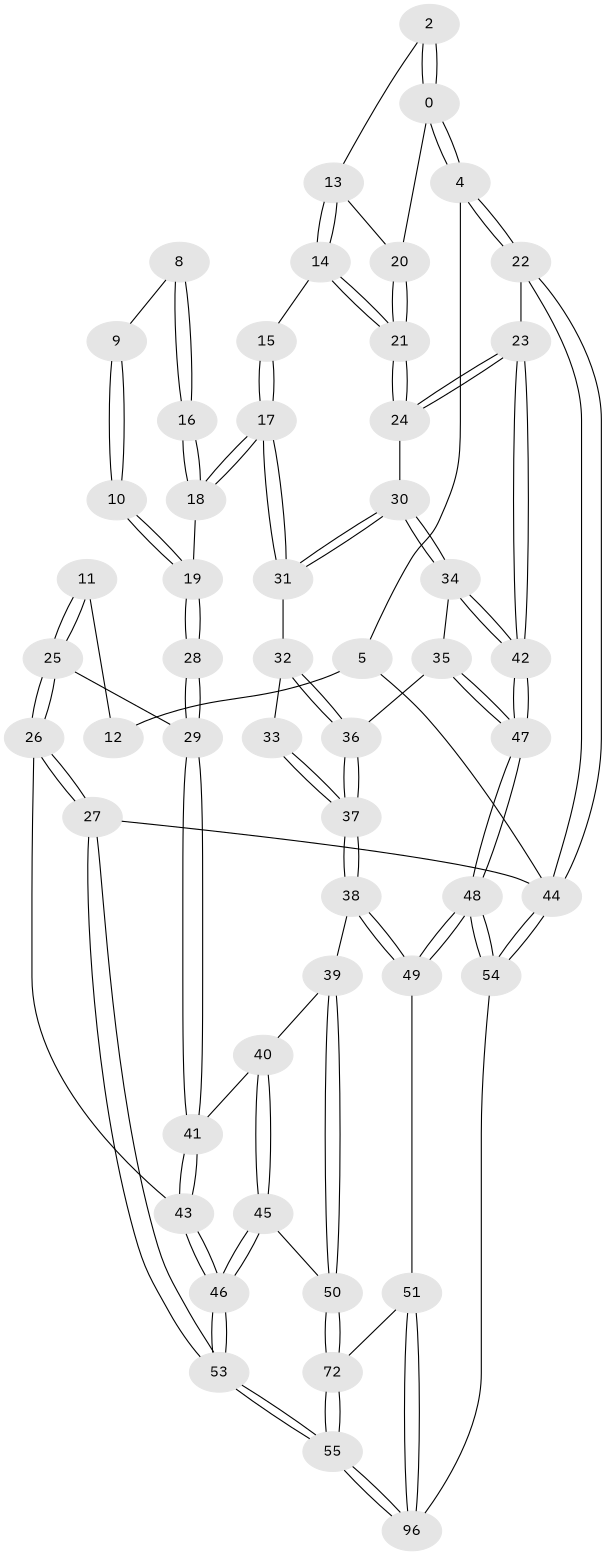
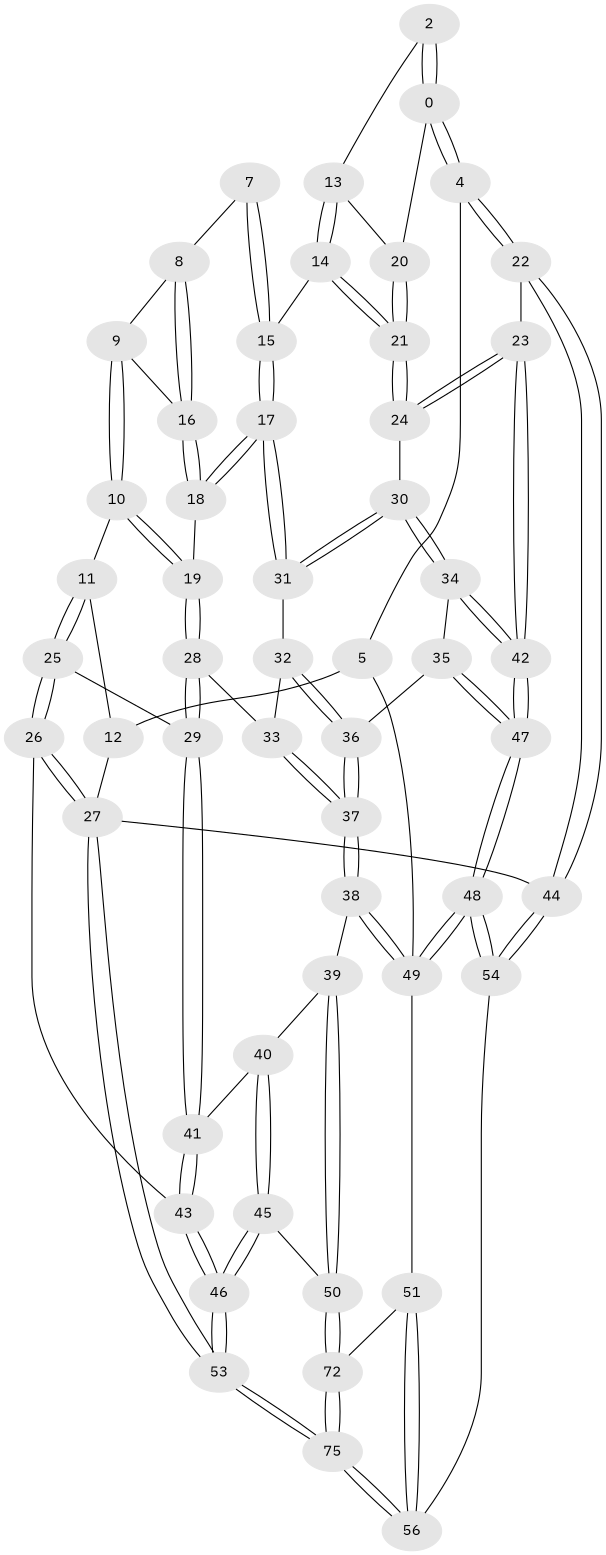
none -> (250, 183)
none -> (152, 381)
none -> (102, 539)
none -> (226, 692)
(469, 770) -> (408, 814)
none -> (103, 778)
(333, 1452) -> (333, 1452)
(412, 1531) -> (412, 1531)
